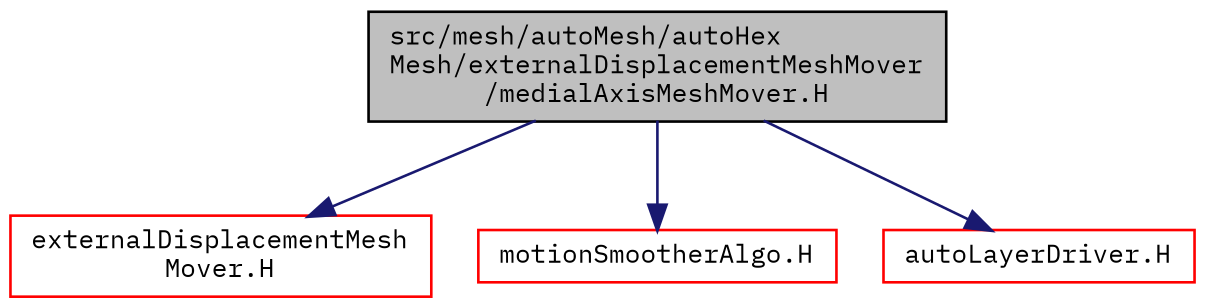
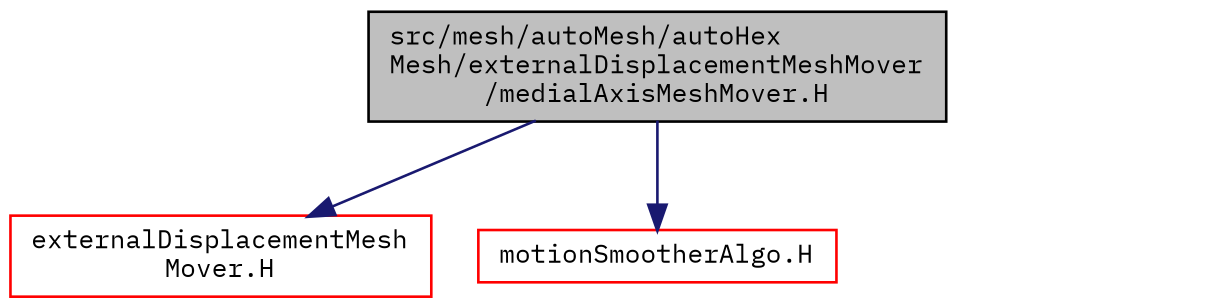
(1039, 256) -> none
